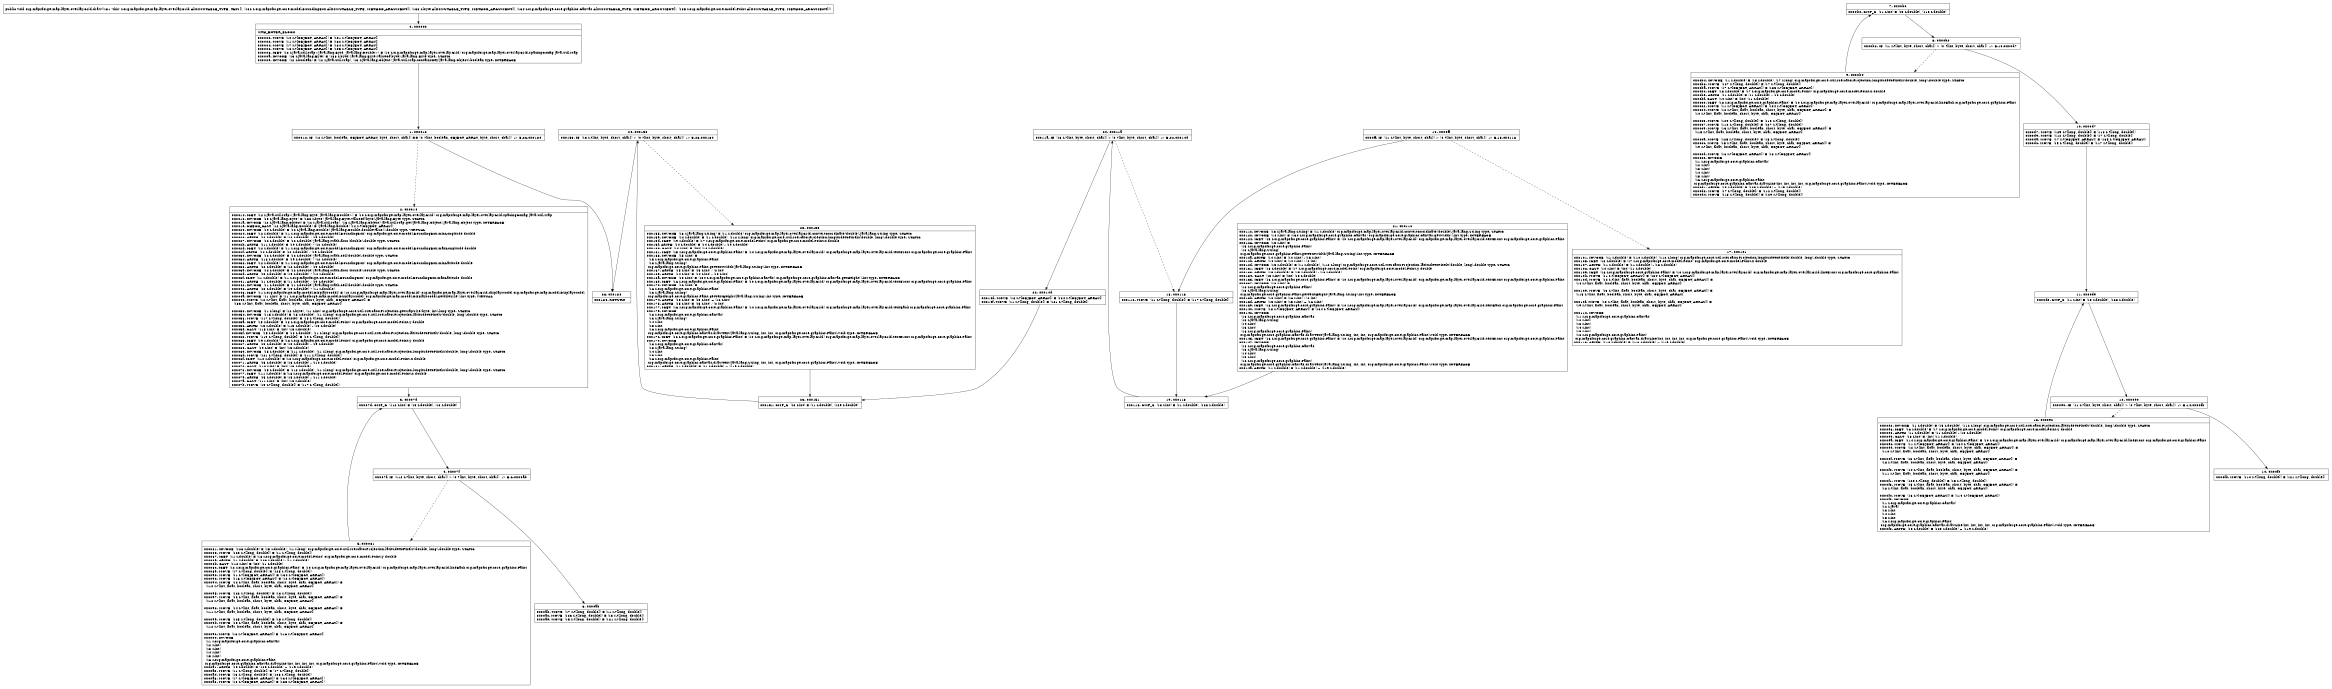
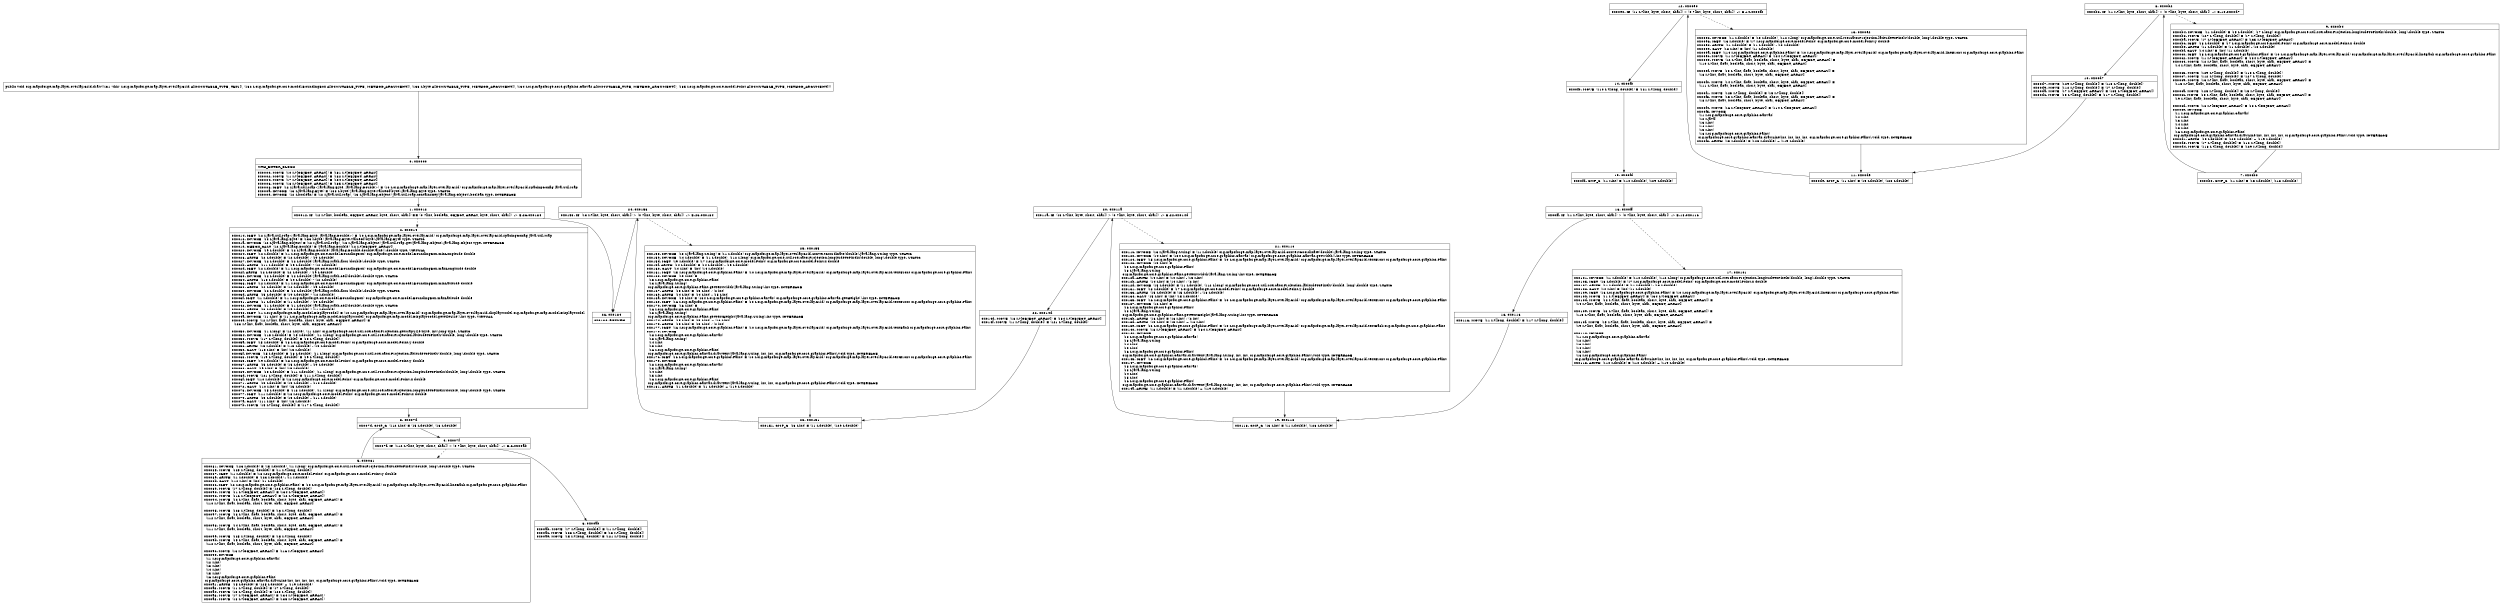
none -> (1624, 178)
(1144, 215) -> (1142, 230)
(1265, 283) -> (1148, 304)
